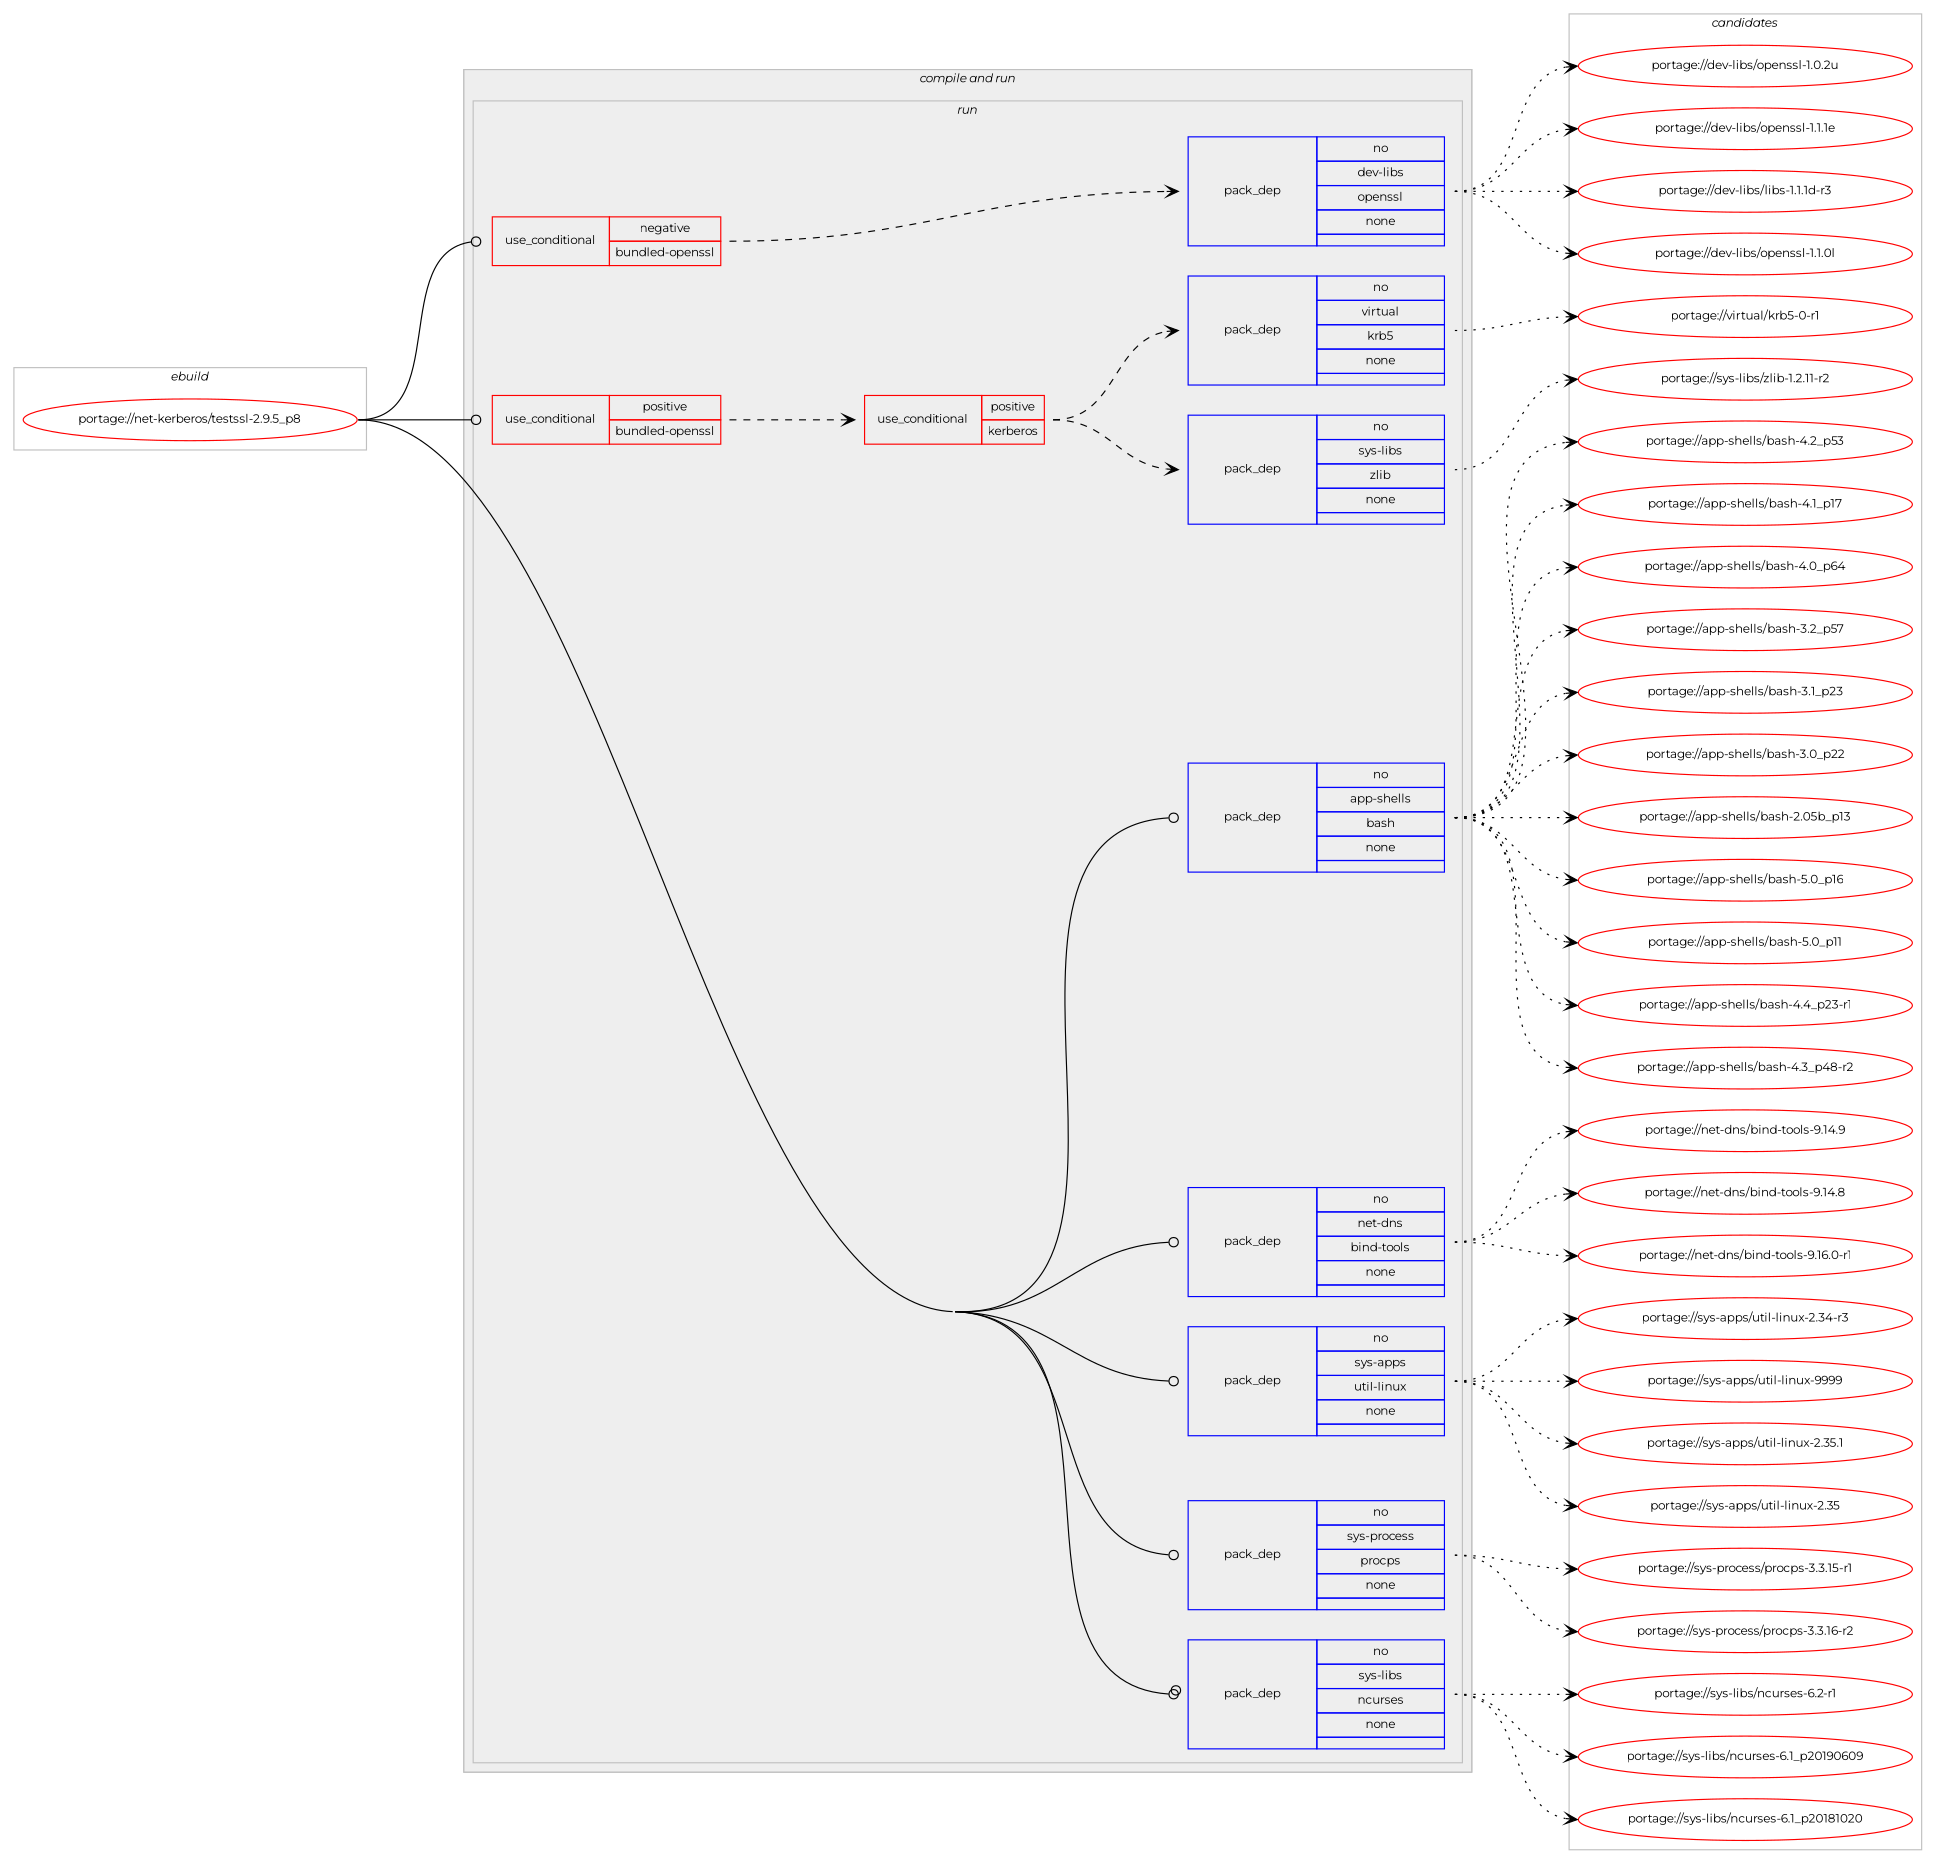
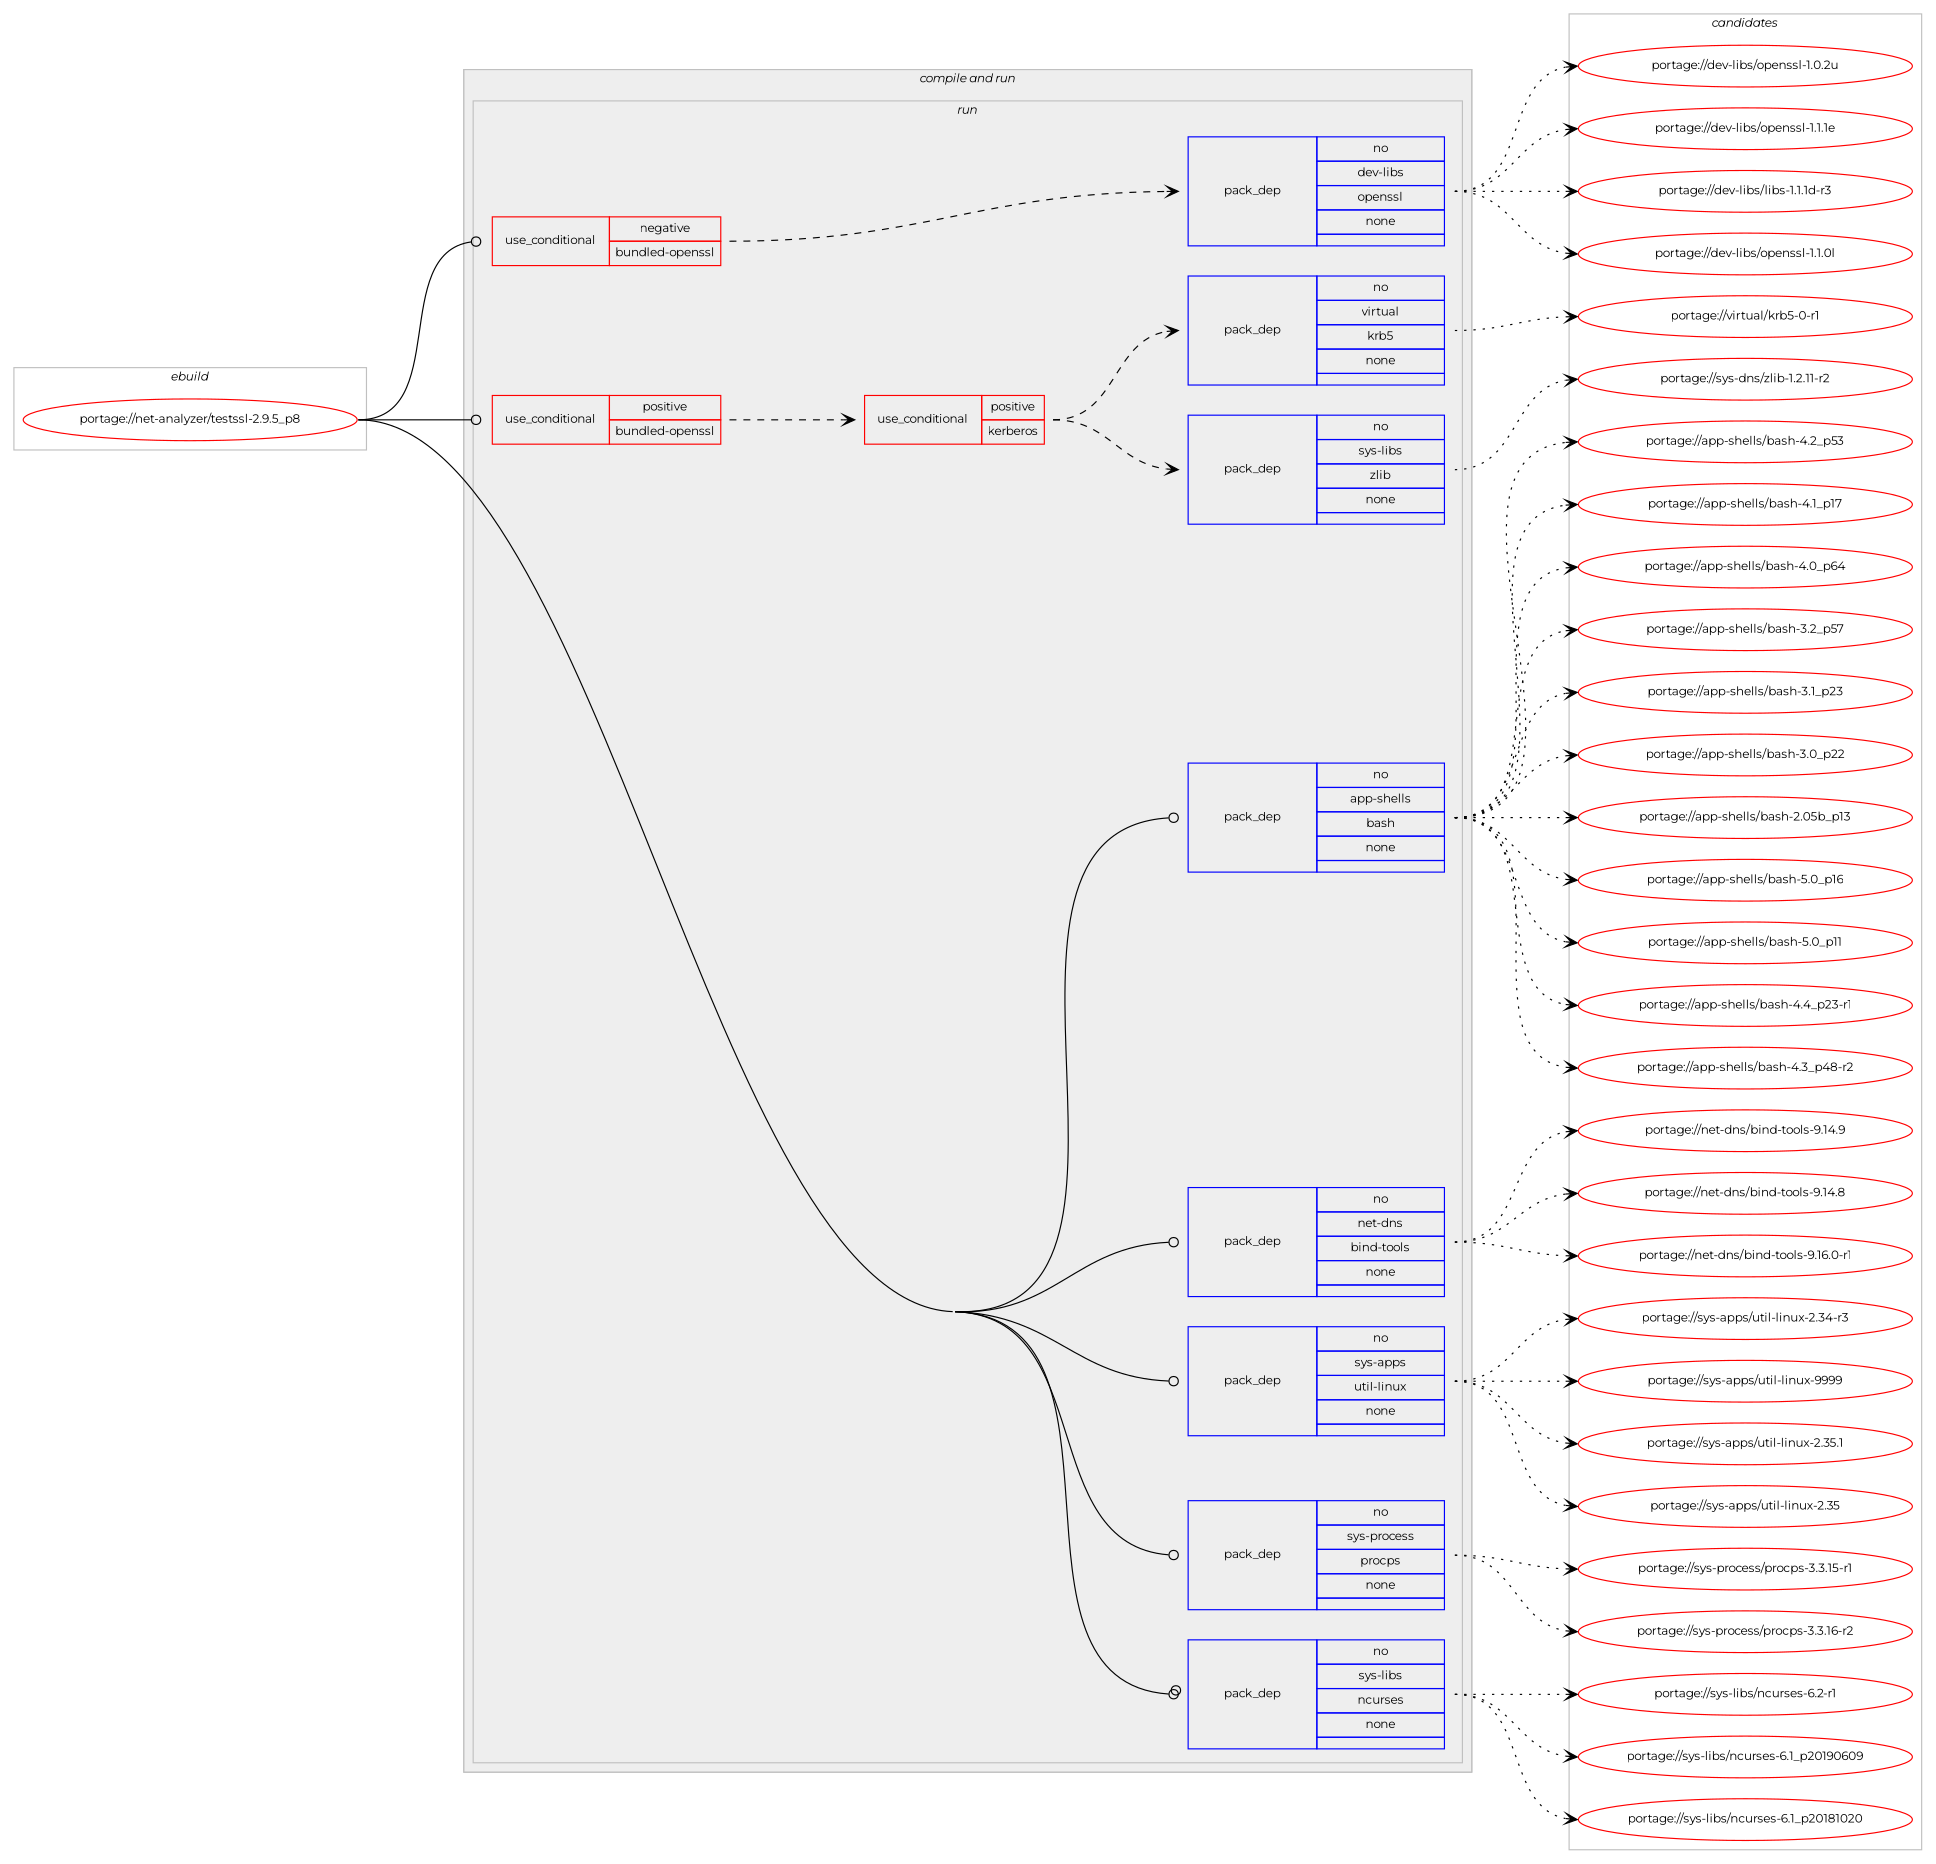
(1745, 379) -> (1745, 379)
(190, 420) -> (190, 420)
